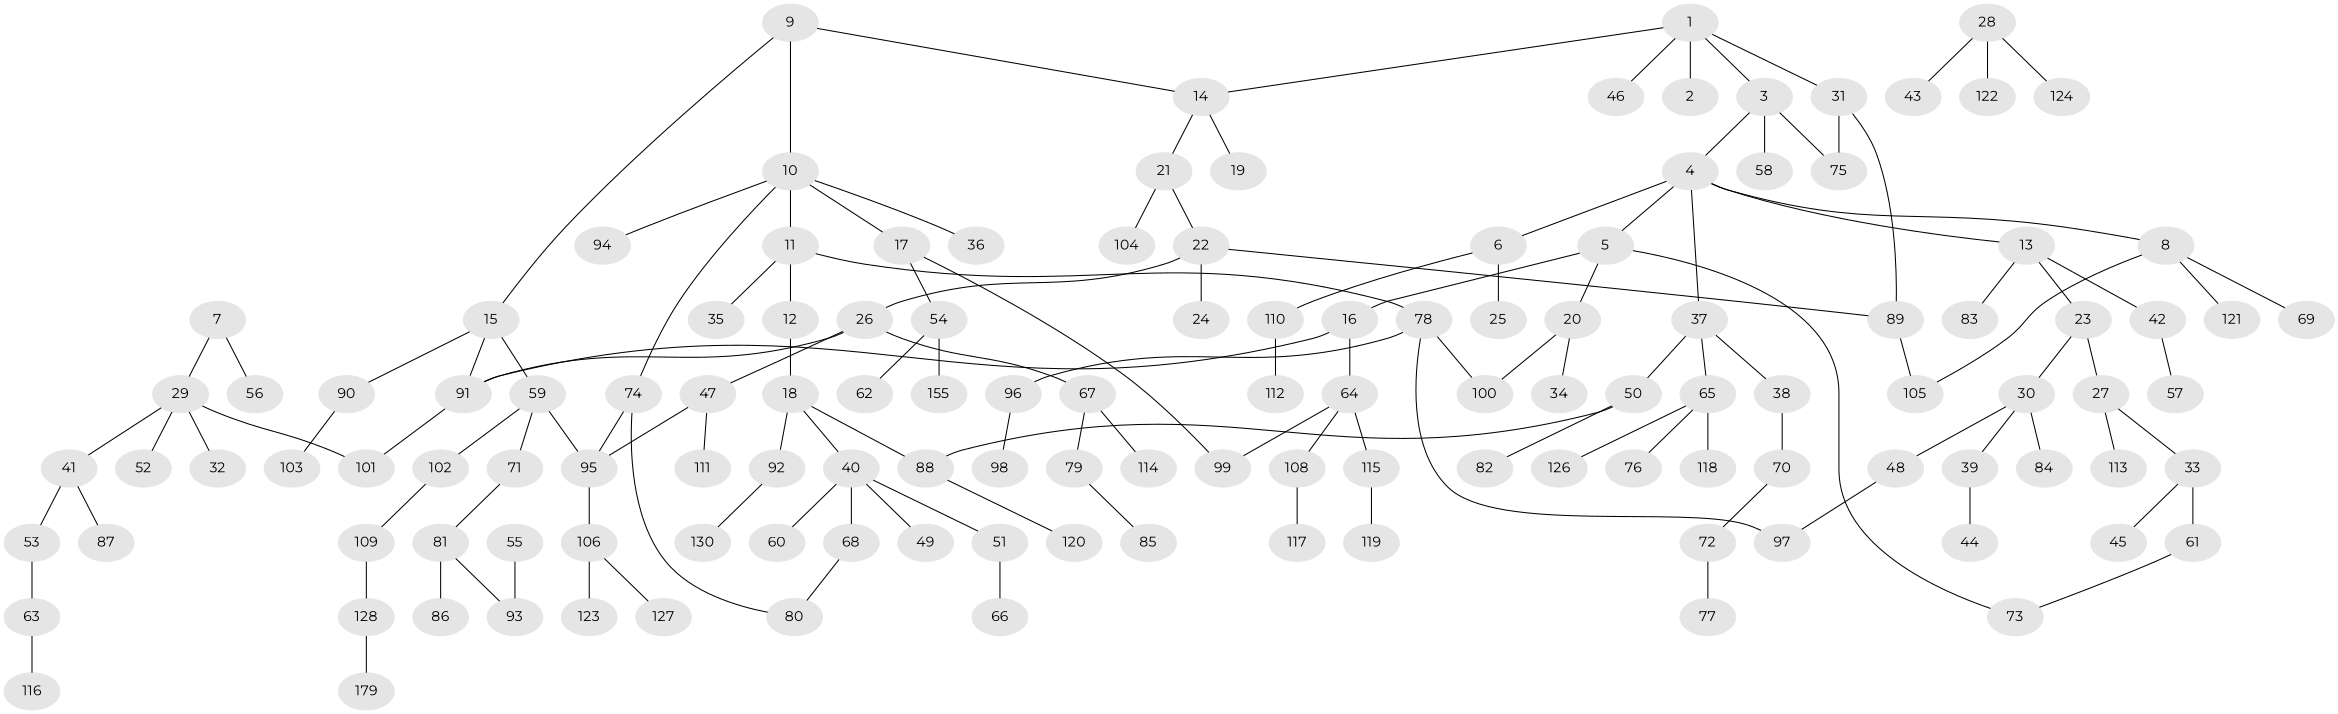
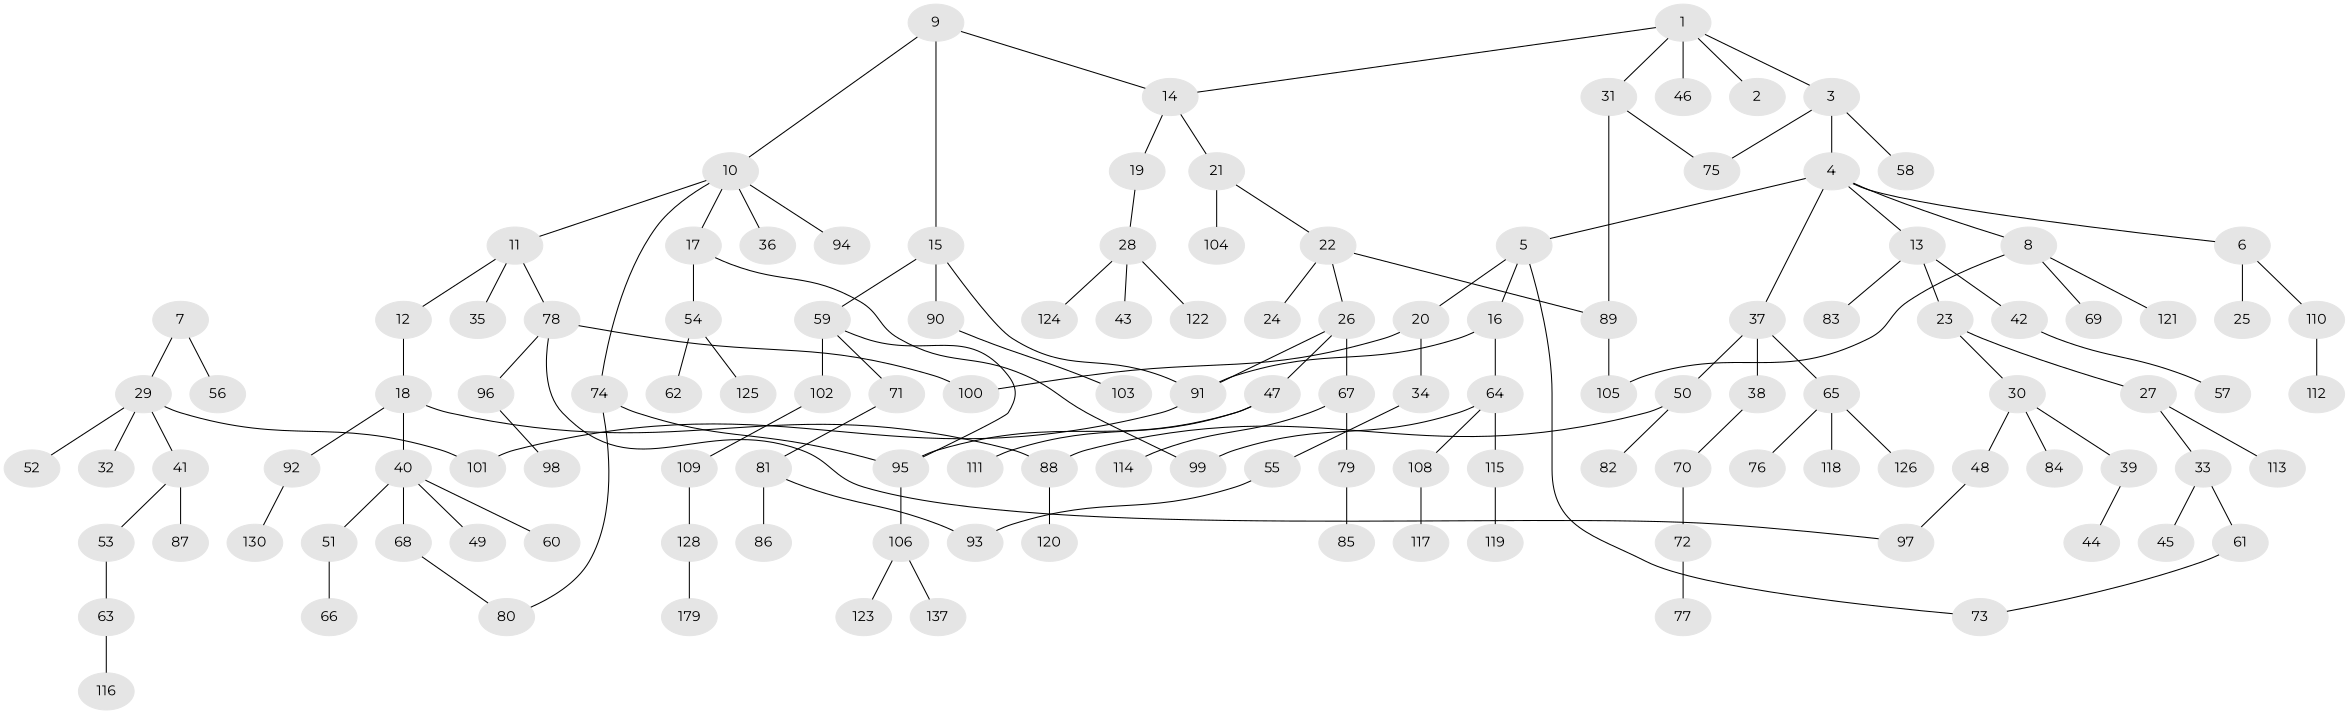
none -> (1133, 208)
(939, 394) -> (748, 394)
none -> (1362, 424)
(664, 617) -> (938, 617)
